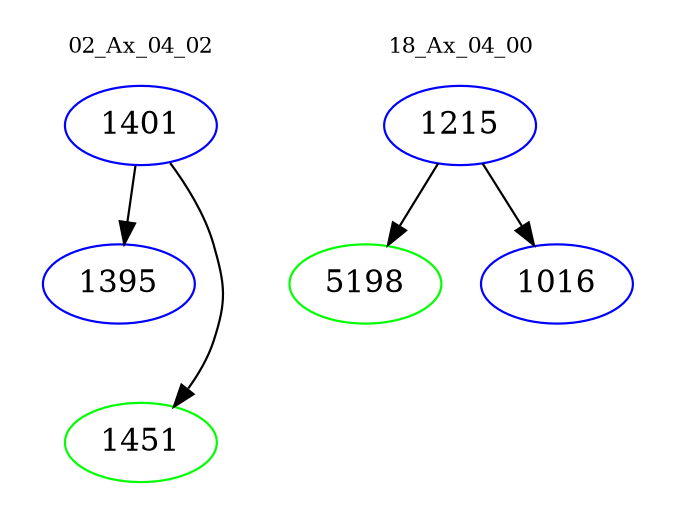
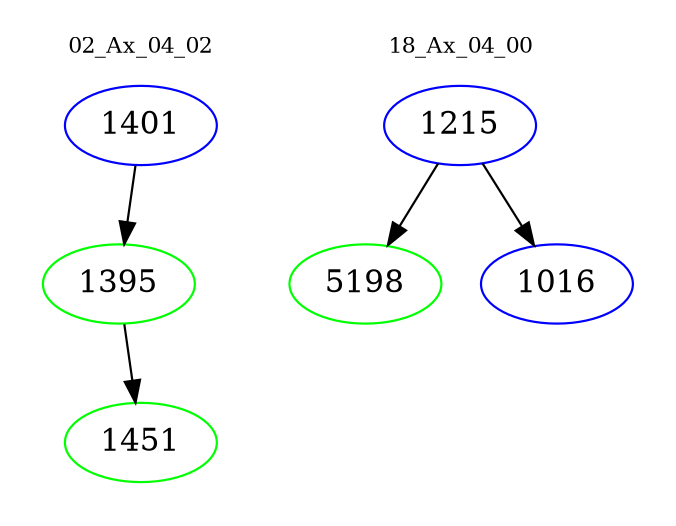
(221, 274) -> (128, 352)
(119, 284) -> (119, 284)
